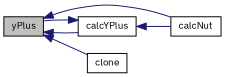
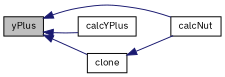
(56, 20) -> none
(159, 26) -> (155, 43)
